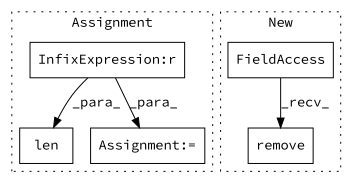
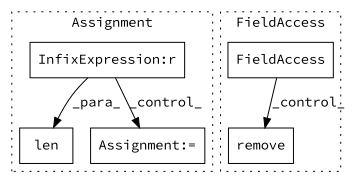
(281, 23) -> (281, 23)
(154, 103) -> (166, 103)
(305, 103) -> (309, 103)
